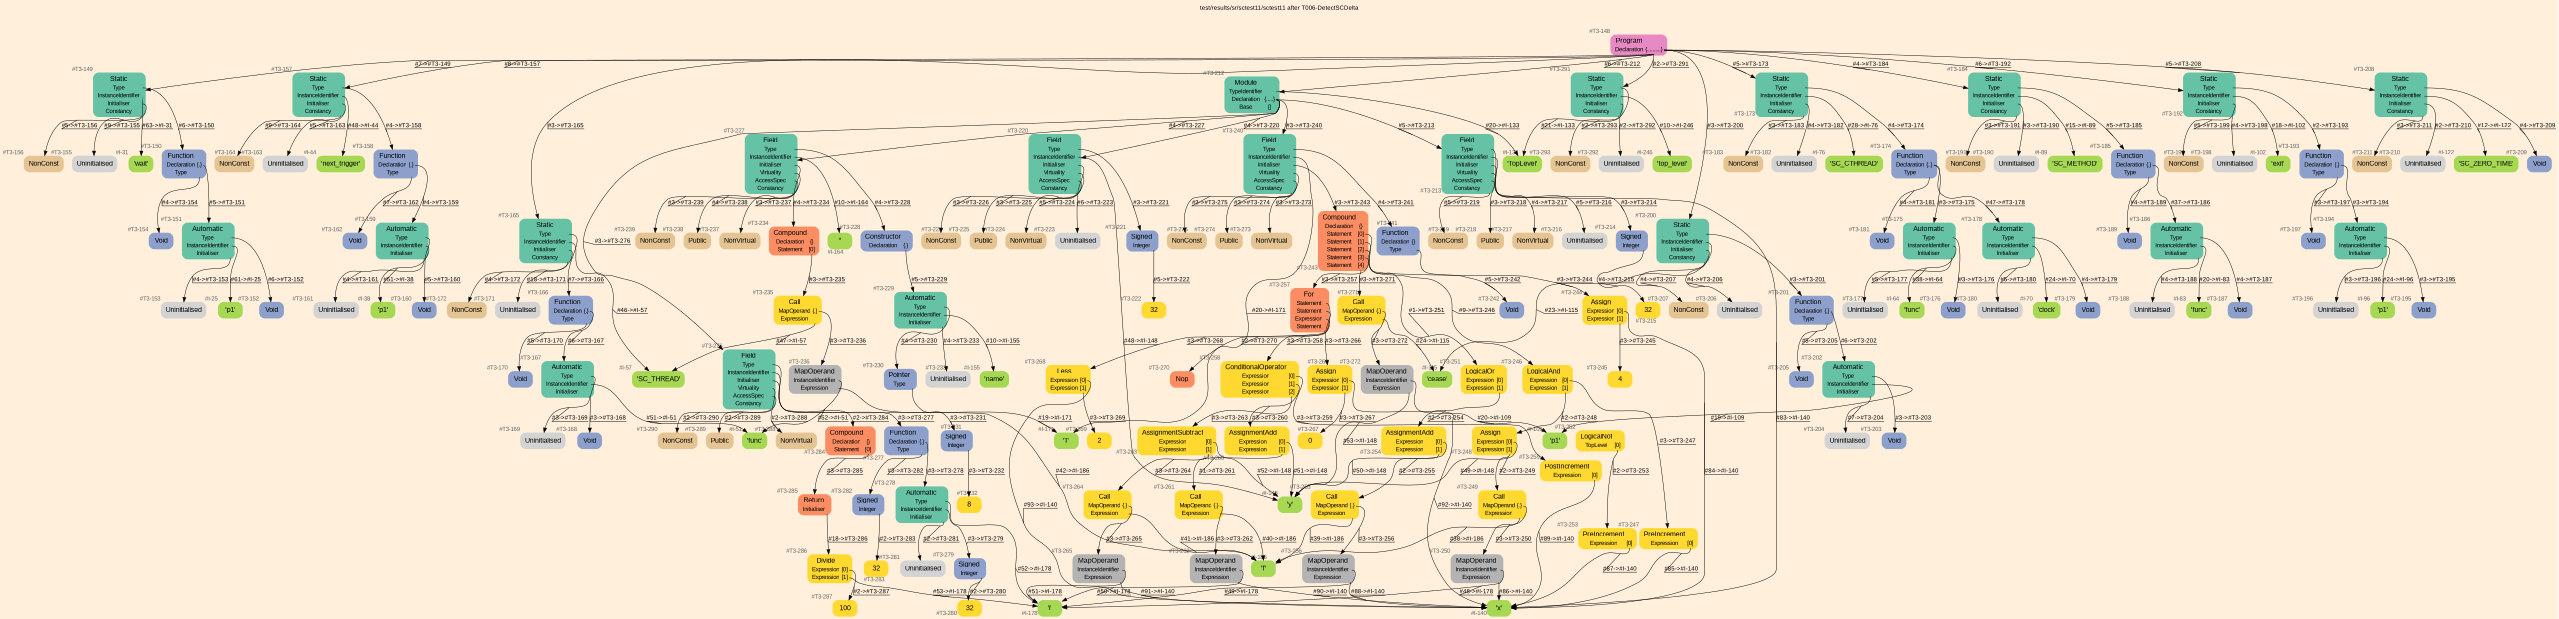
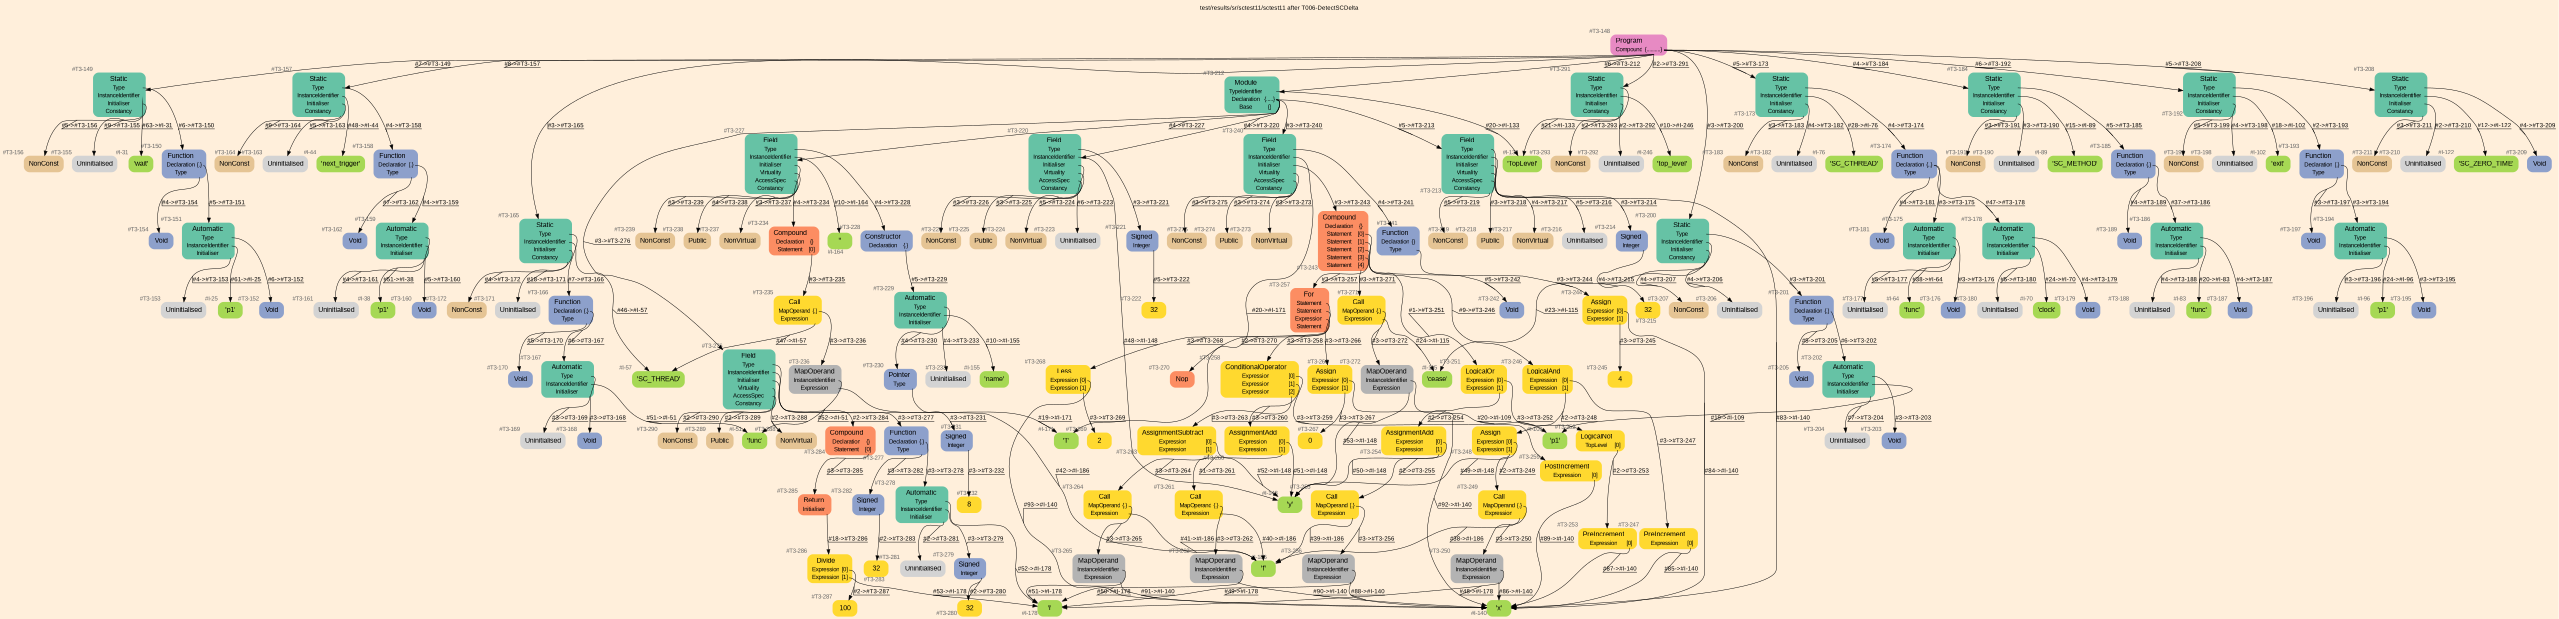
(1629, 50) -> (1629, 50)
none -> (1515, 418)
